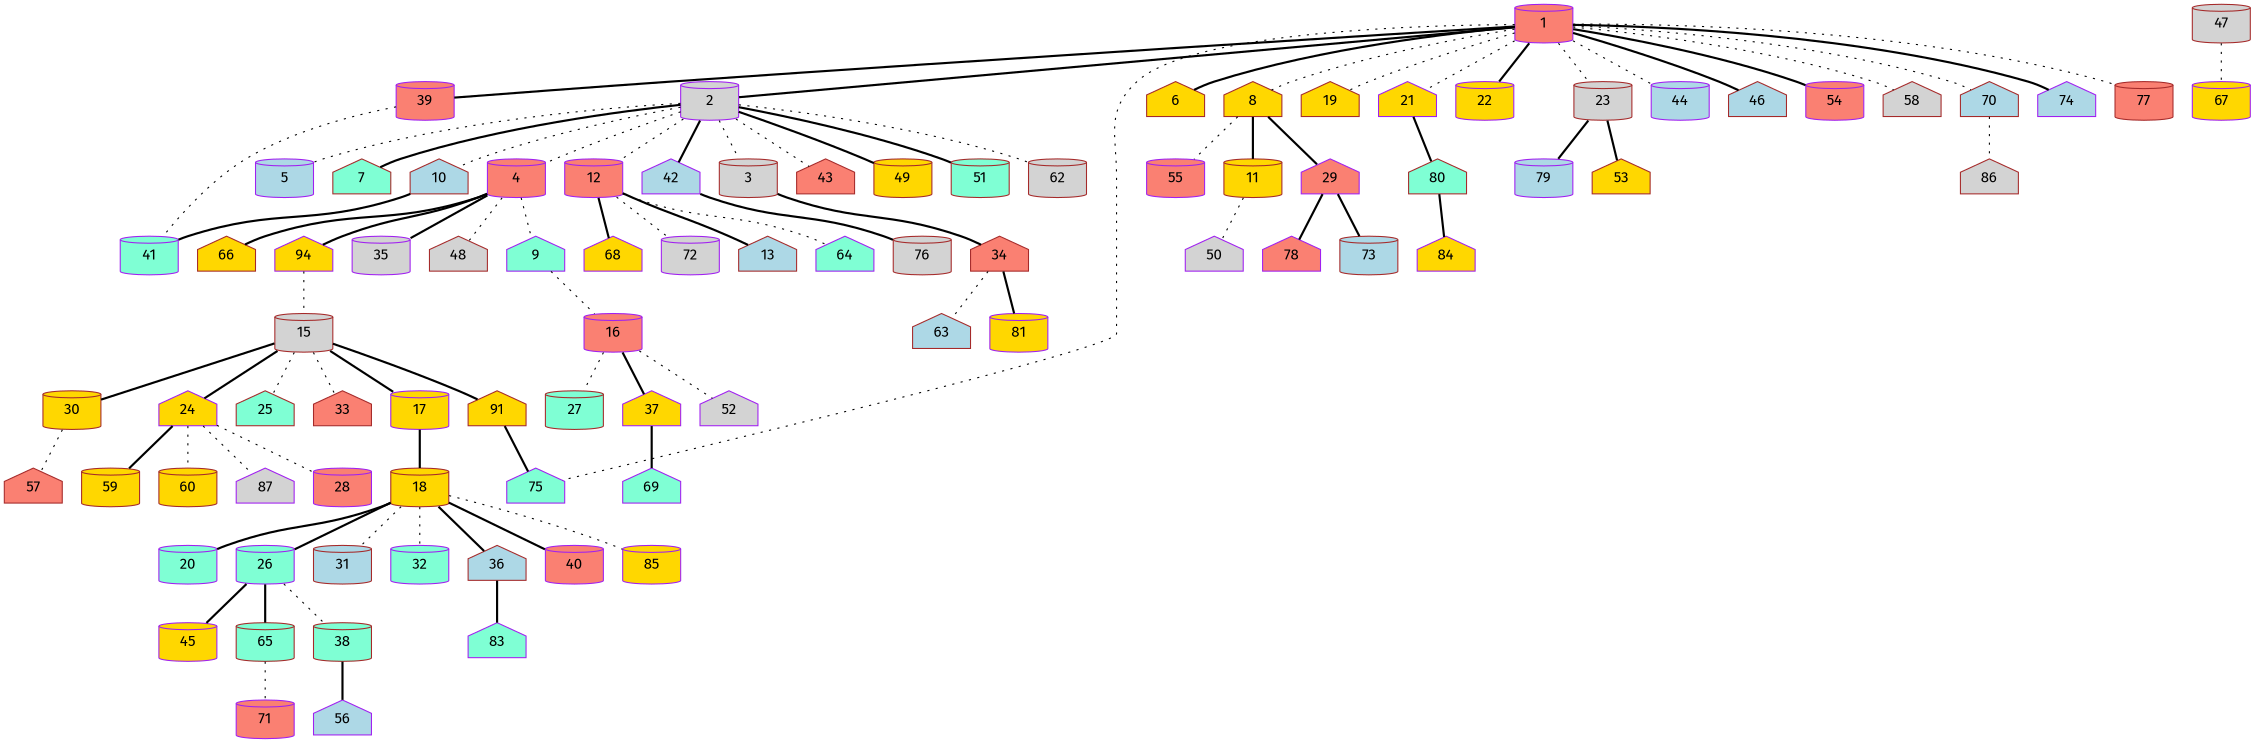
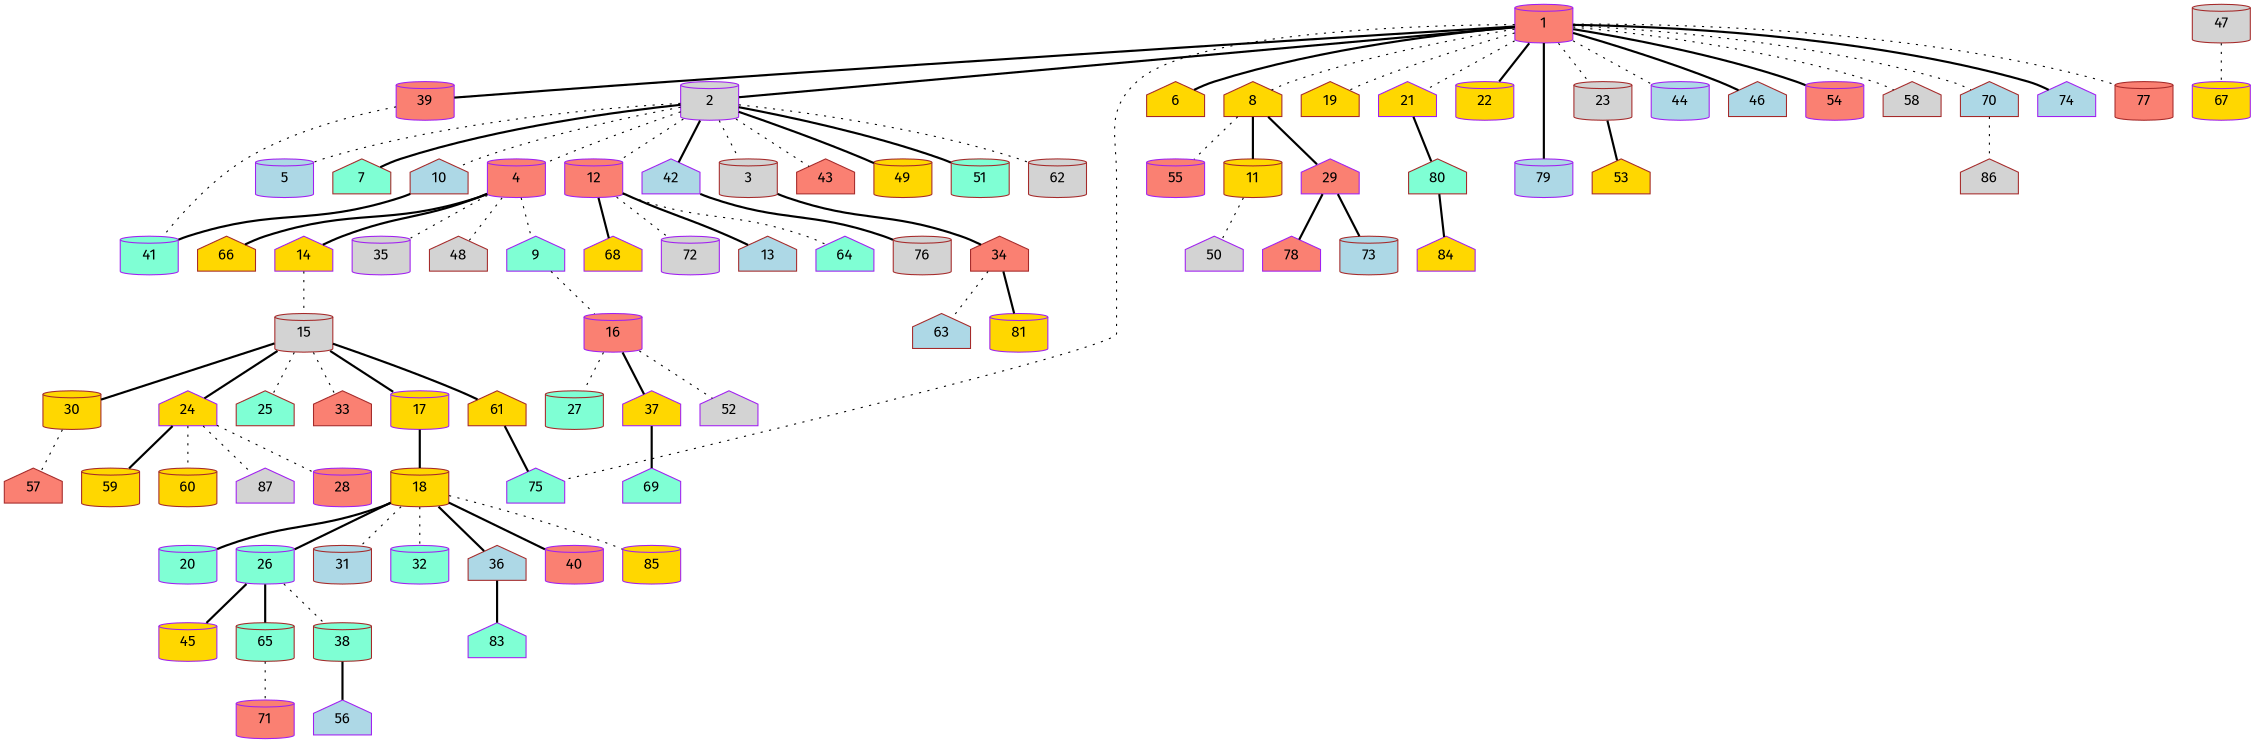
(1573, 140) -> (1544, 101)
(449, 217) -> (449, 217)
(304, 256) -> (304, 256)
(497, 410) -> (497, 410)
